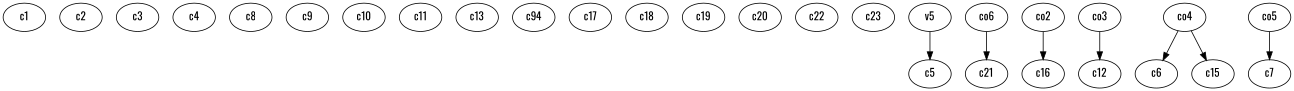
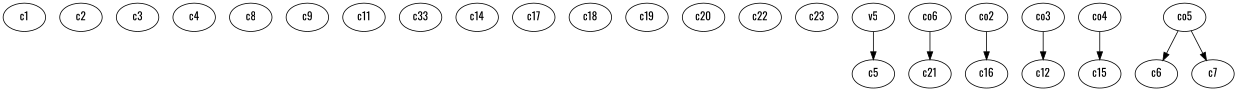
(364, 17) -> none
(477, 17) -> (421, 17)
(534, 17) -> (477, 17)
(1172, 42) -> (1172, 42)
